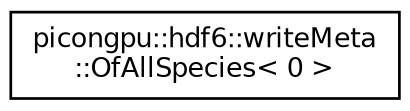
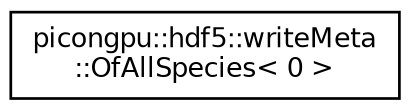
(205, 55) -> (205, 55)
